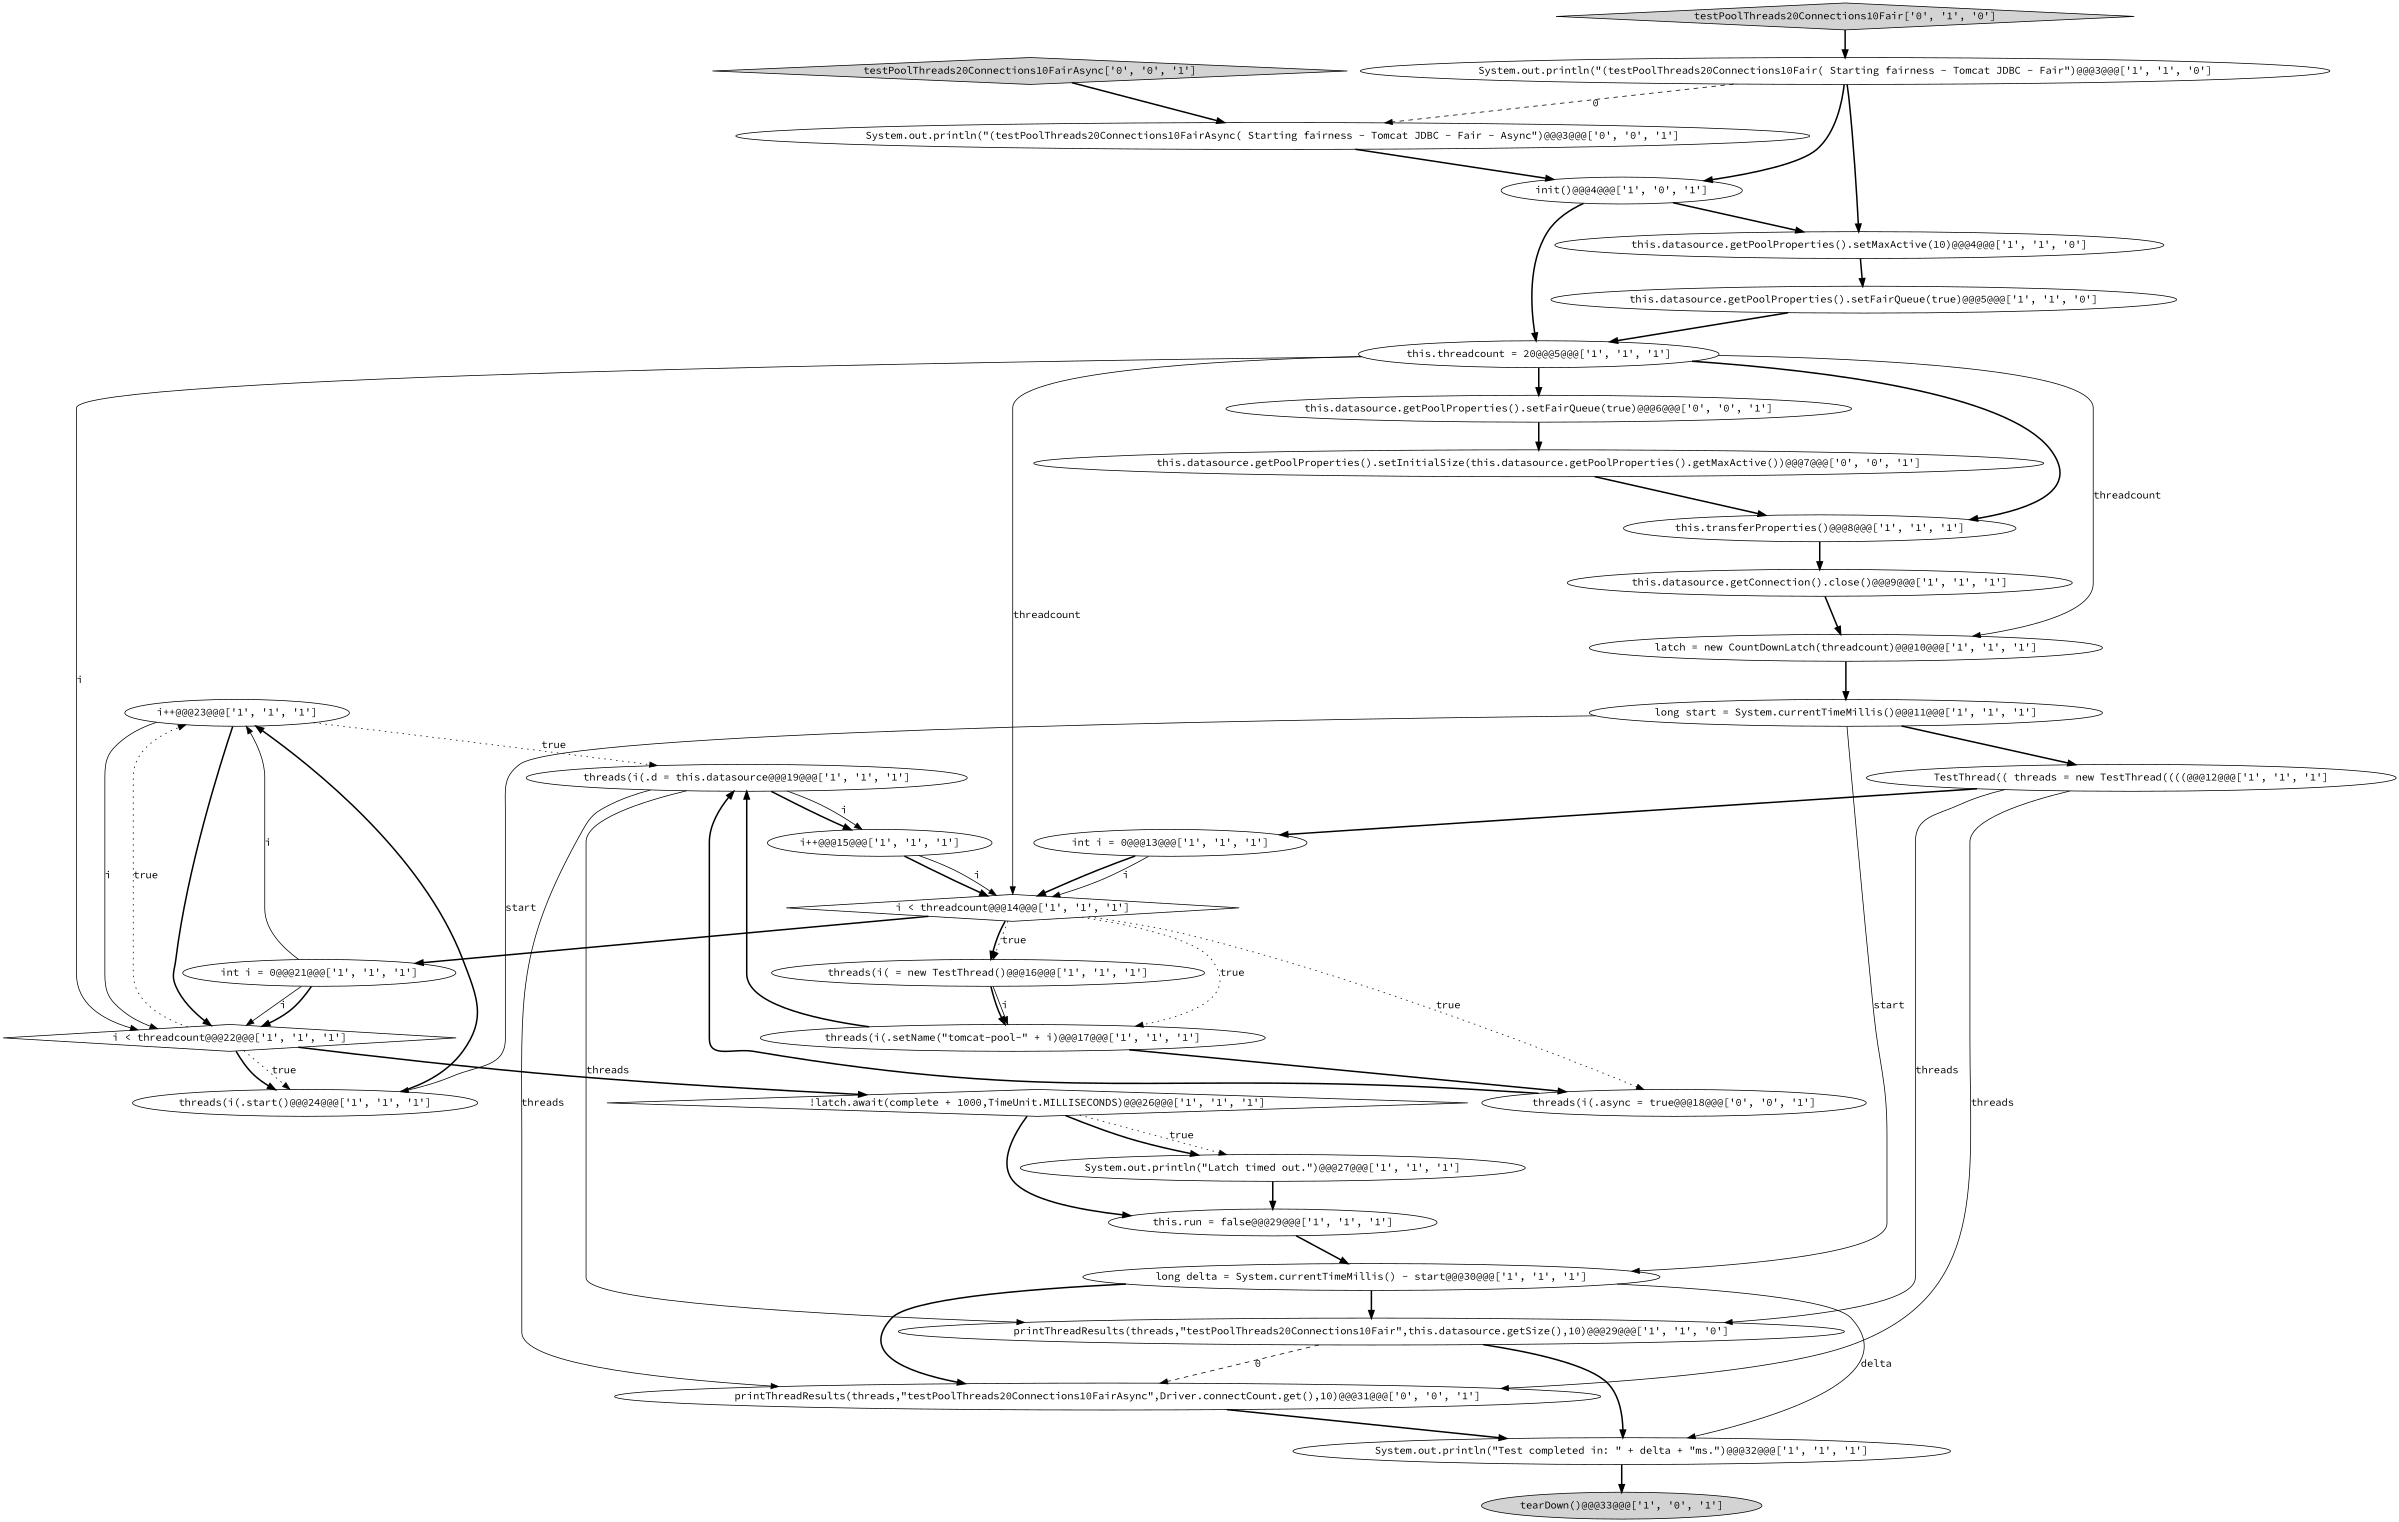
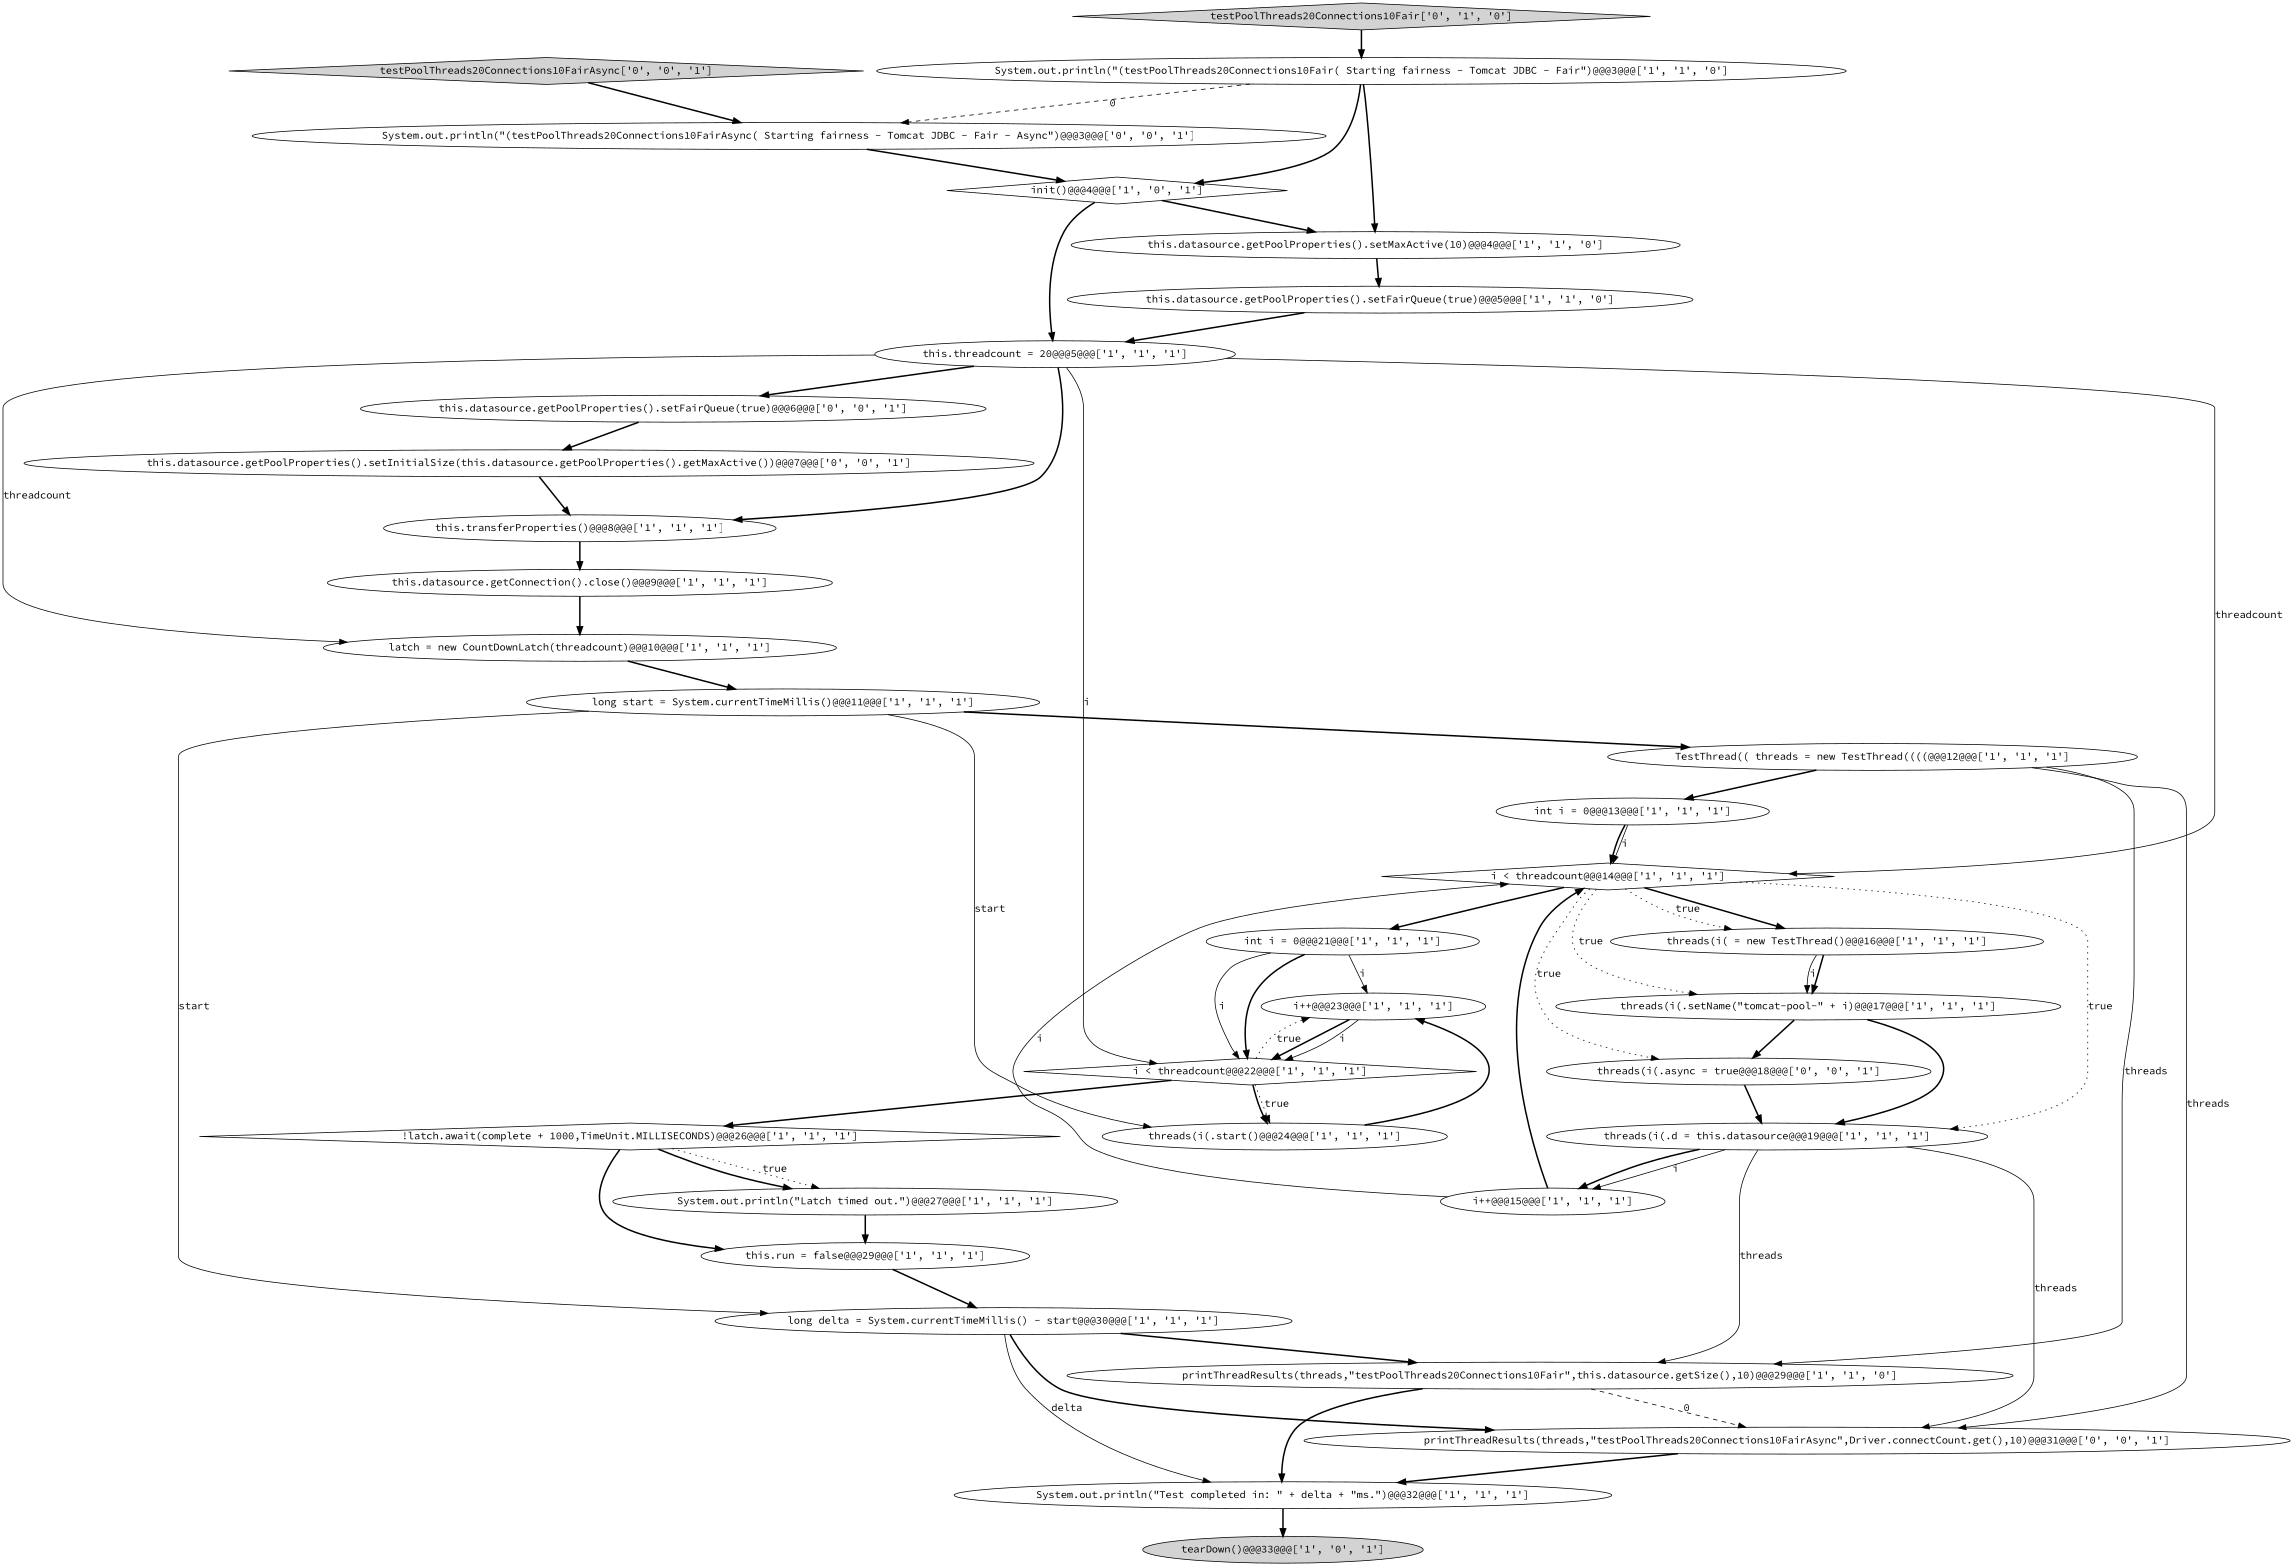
(1622, 191) -> (1117, 191)
(482, 743) -> (2057, 919)
